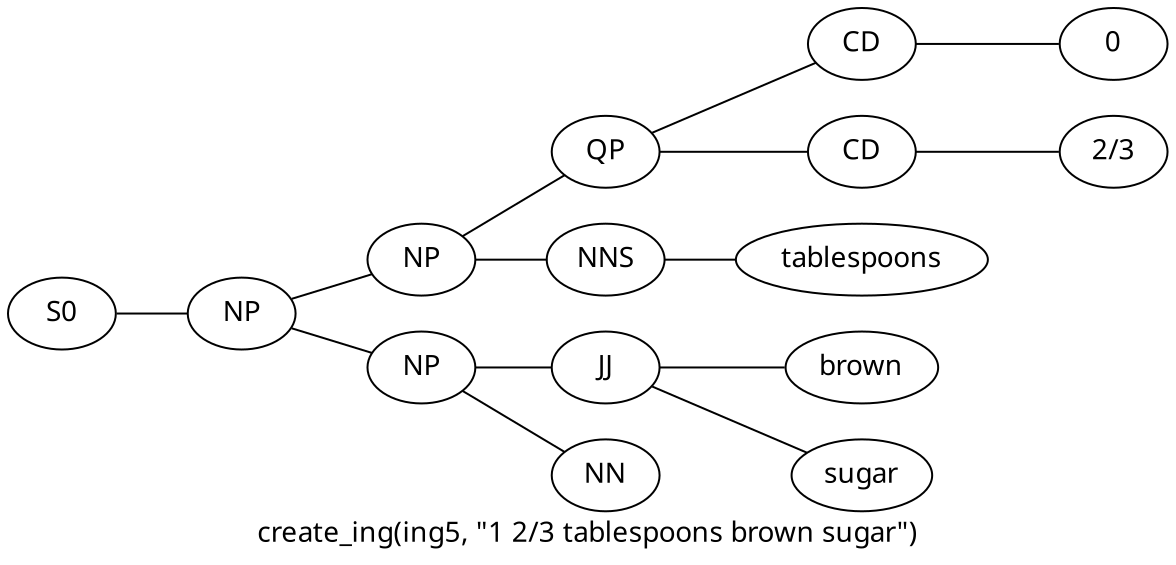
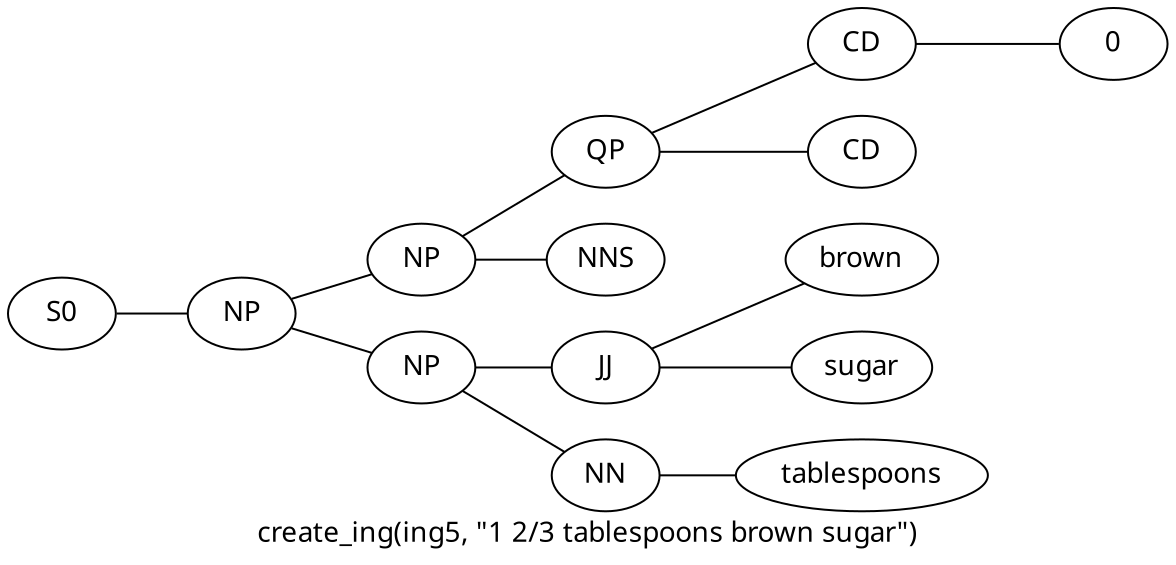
(1114, 152) -> none
(700, 260) -> (698, 475)
